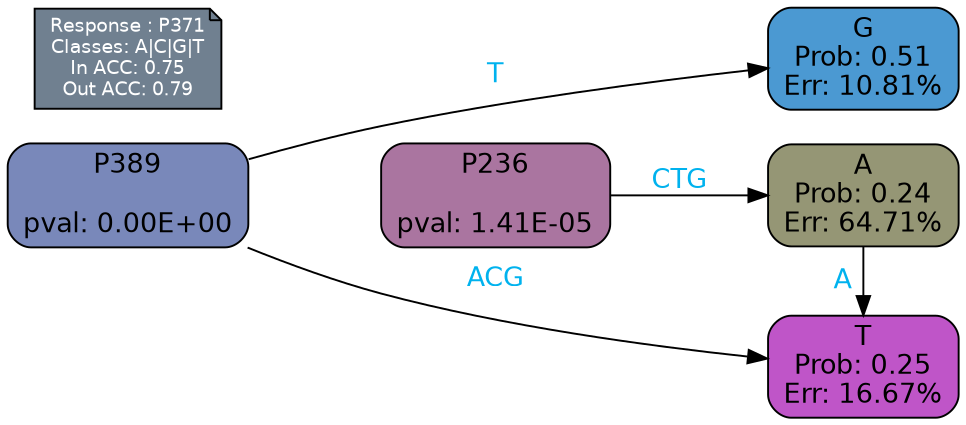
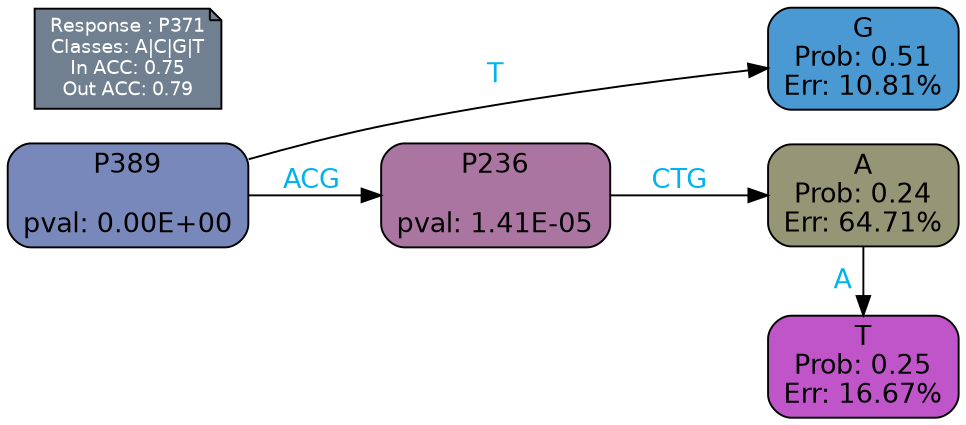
(494, 319) -> (305, 195)
